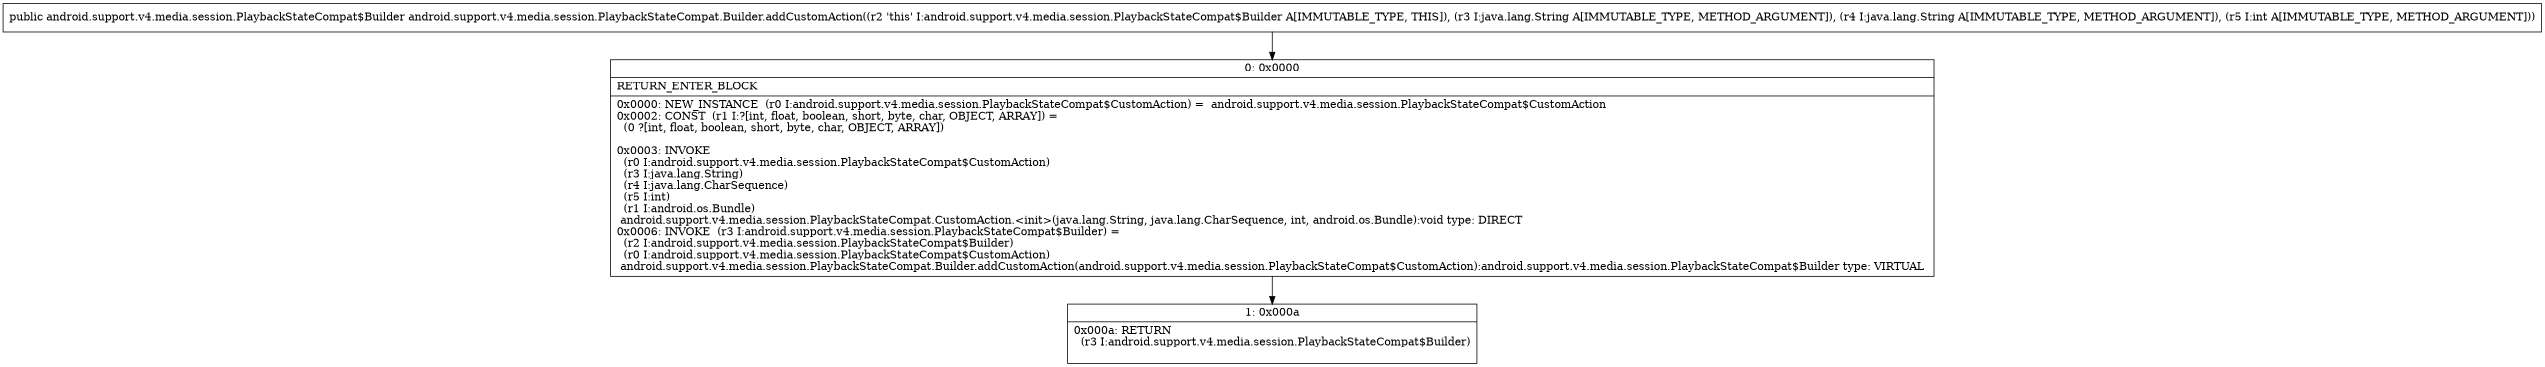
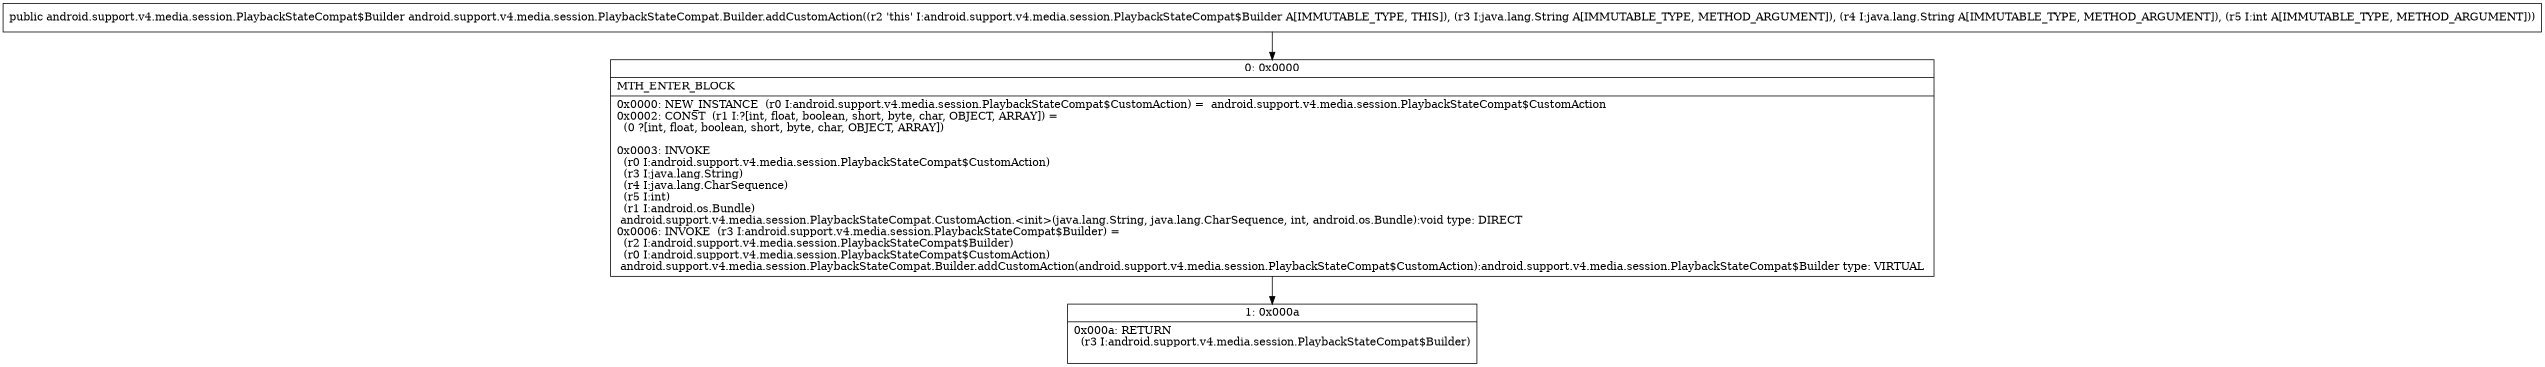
(687, 86) -> (676, 86)
